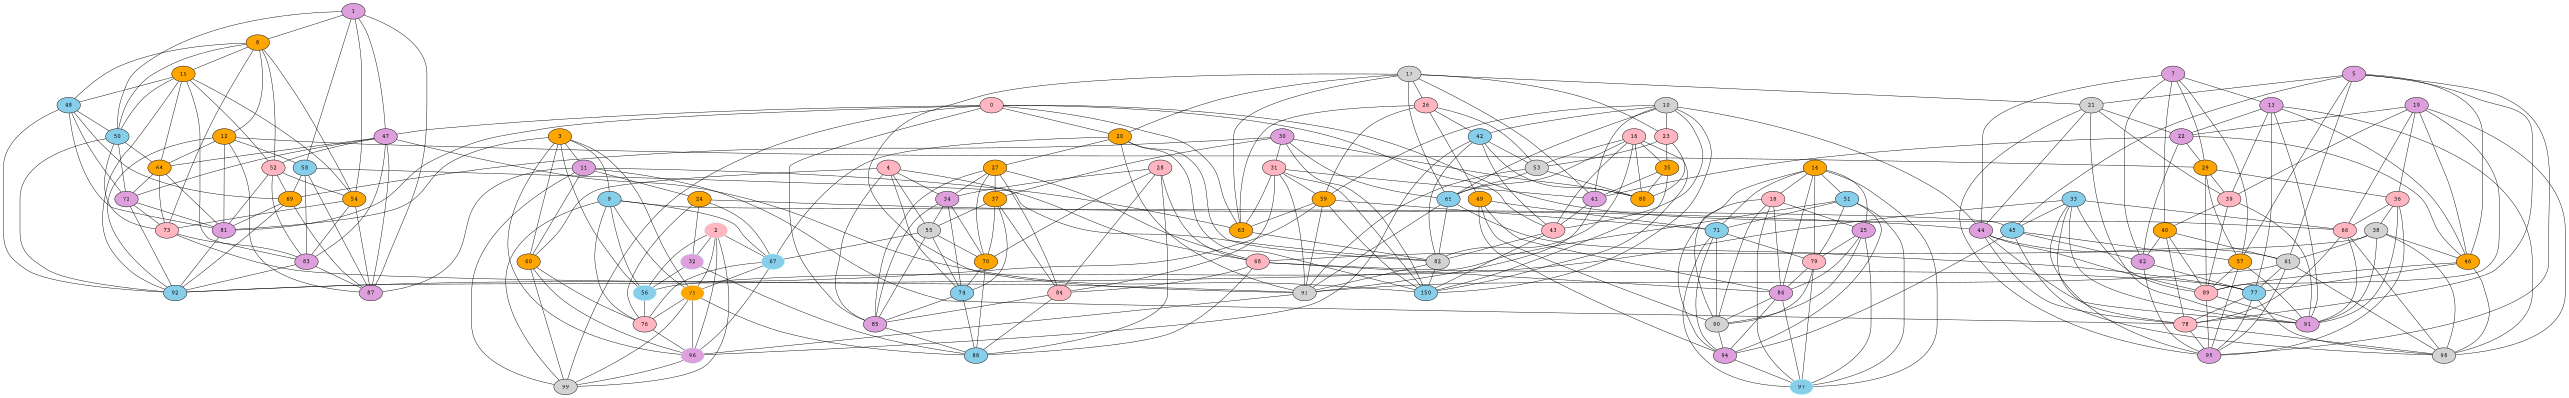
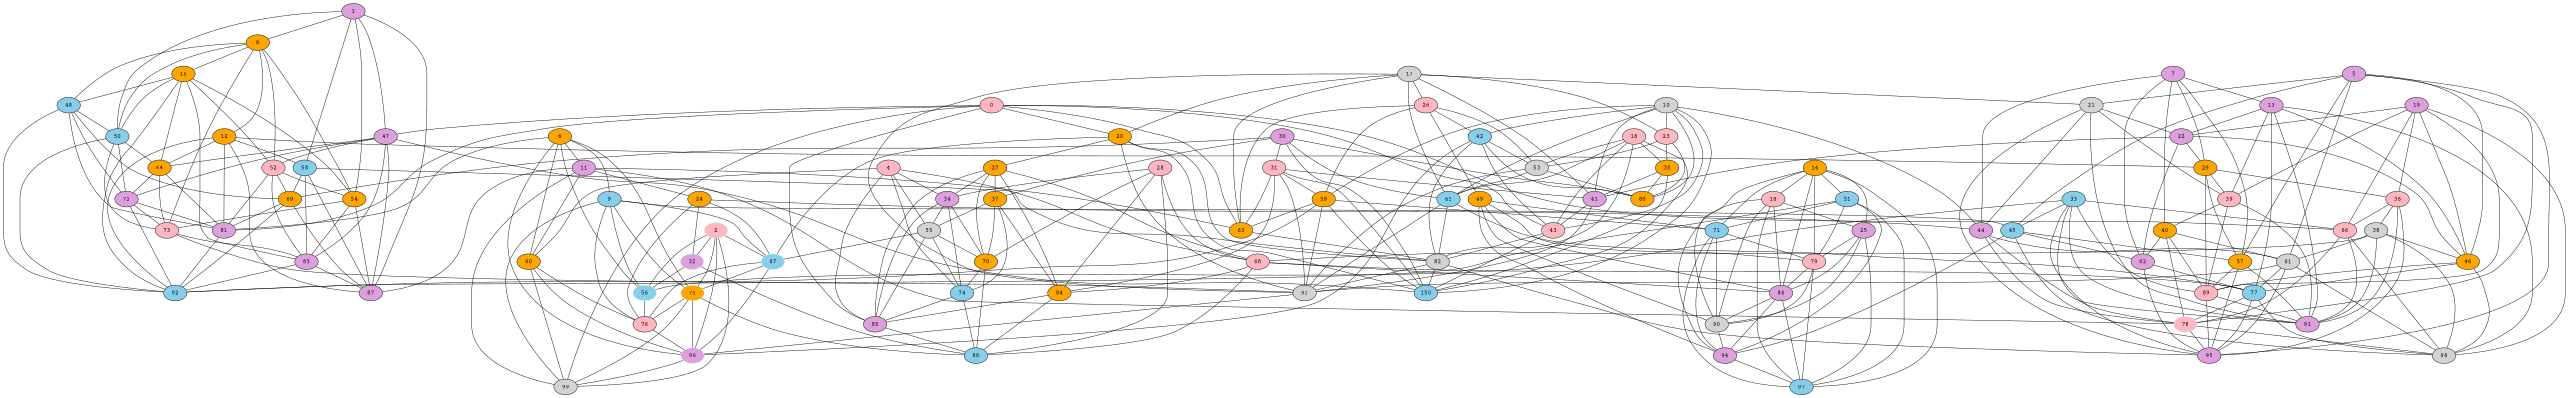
(560, 137) -> (560, 137)
(1638, 168) -> (1694, 163)
none -> (1632, 251)
(2092, 264) -> none
(1059, 293) -> (1059, 293)
(2185, 324) -> (2185, 324)
none -> (1818, 342)
(1801, 387) -> (1801, 387)
